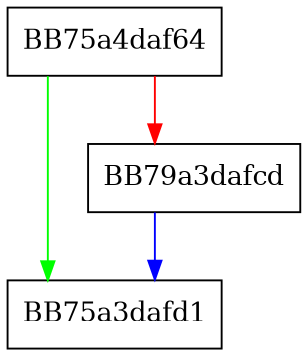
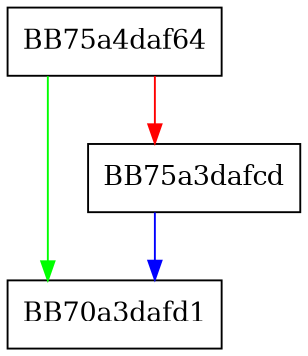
(194, 178) -> (194, 178)
(115, 314) -> (115, 314)
